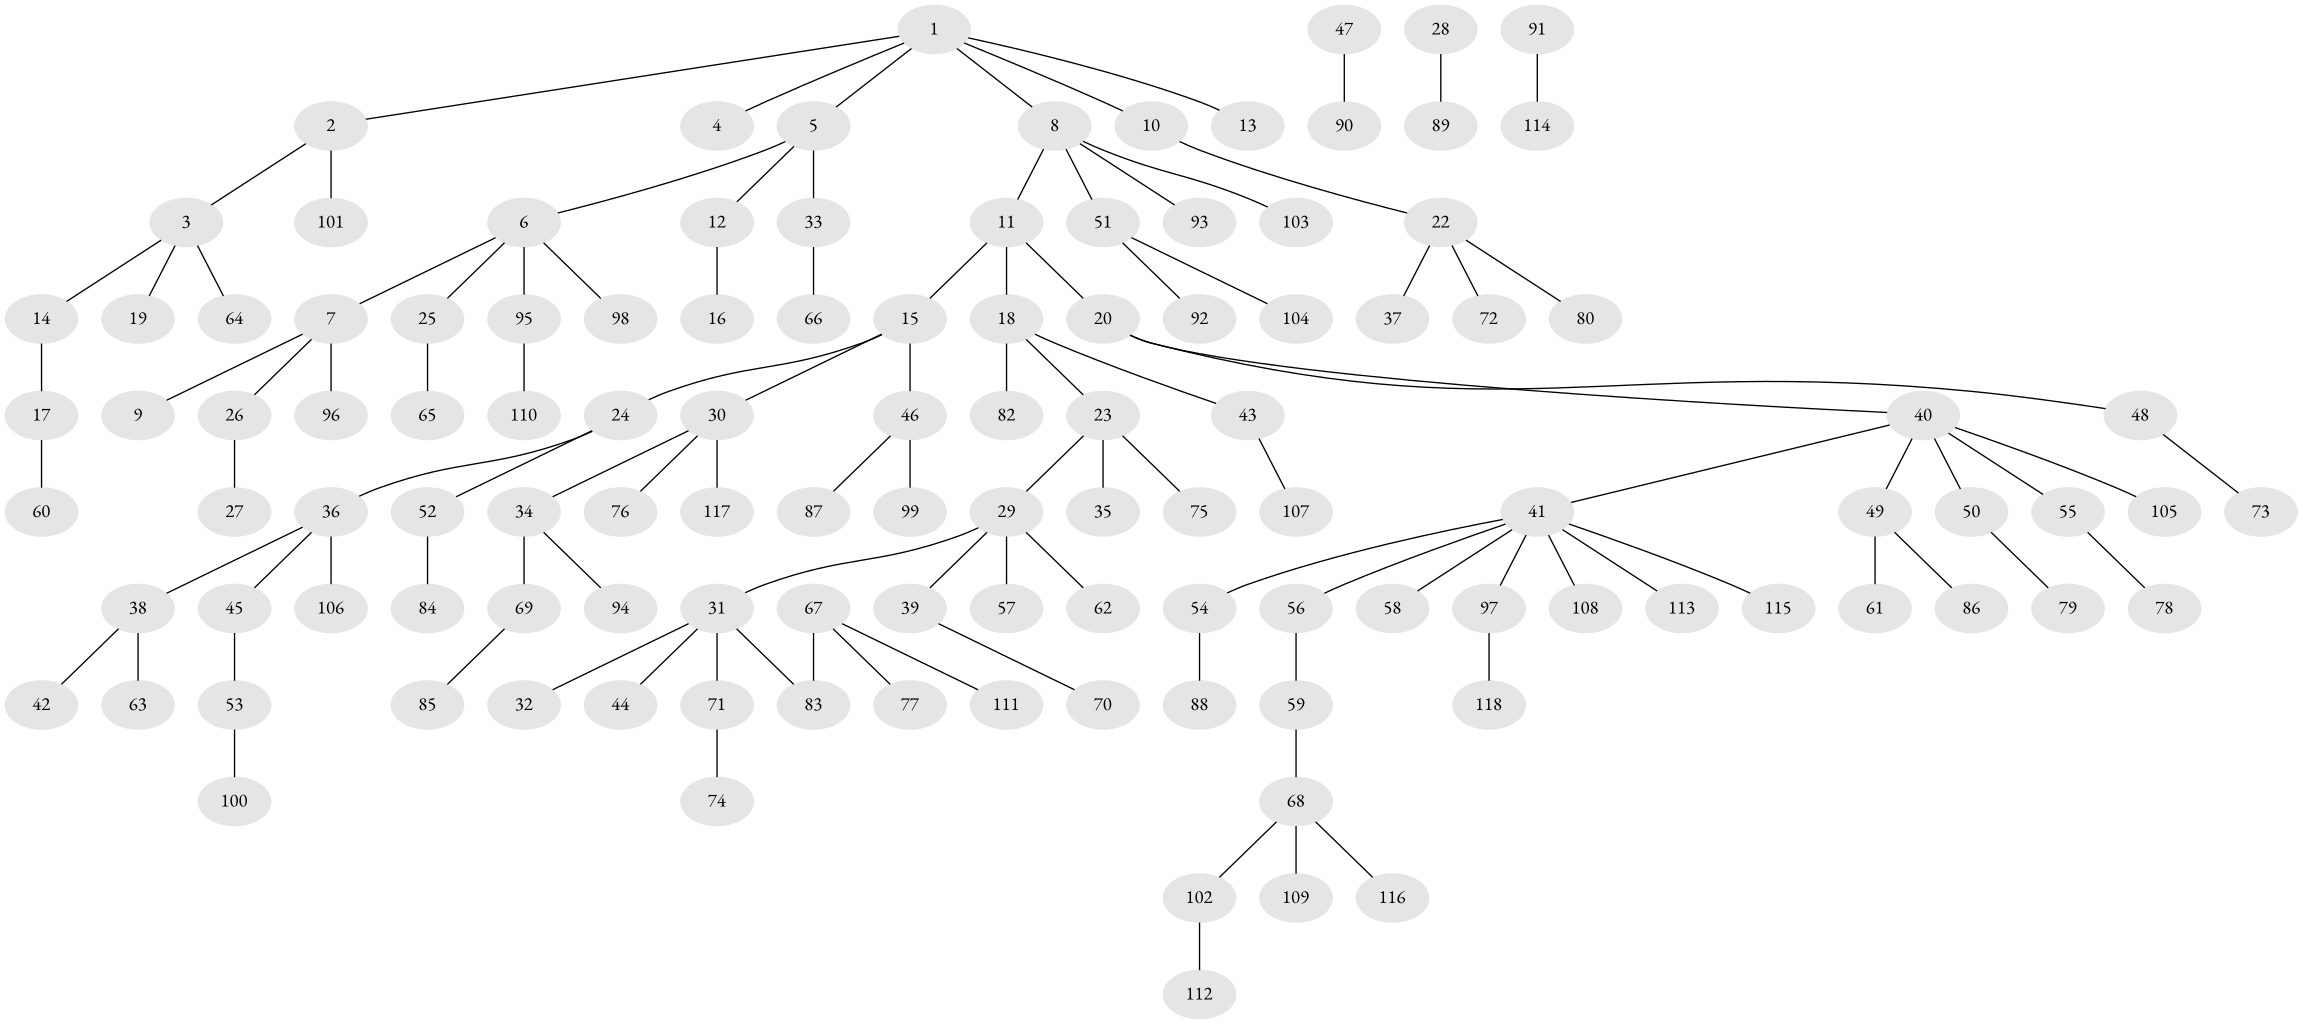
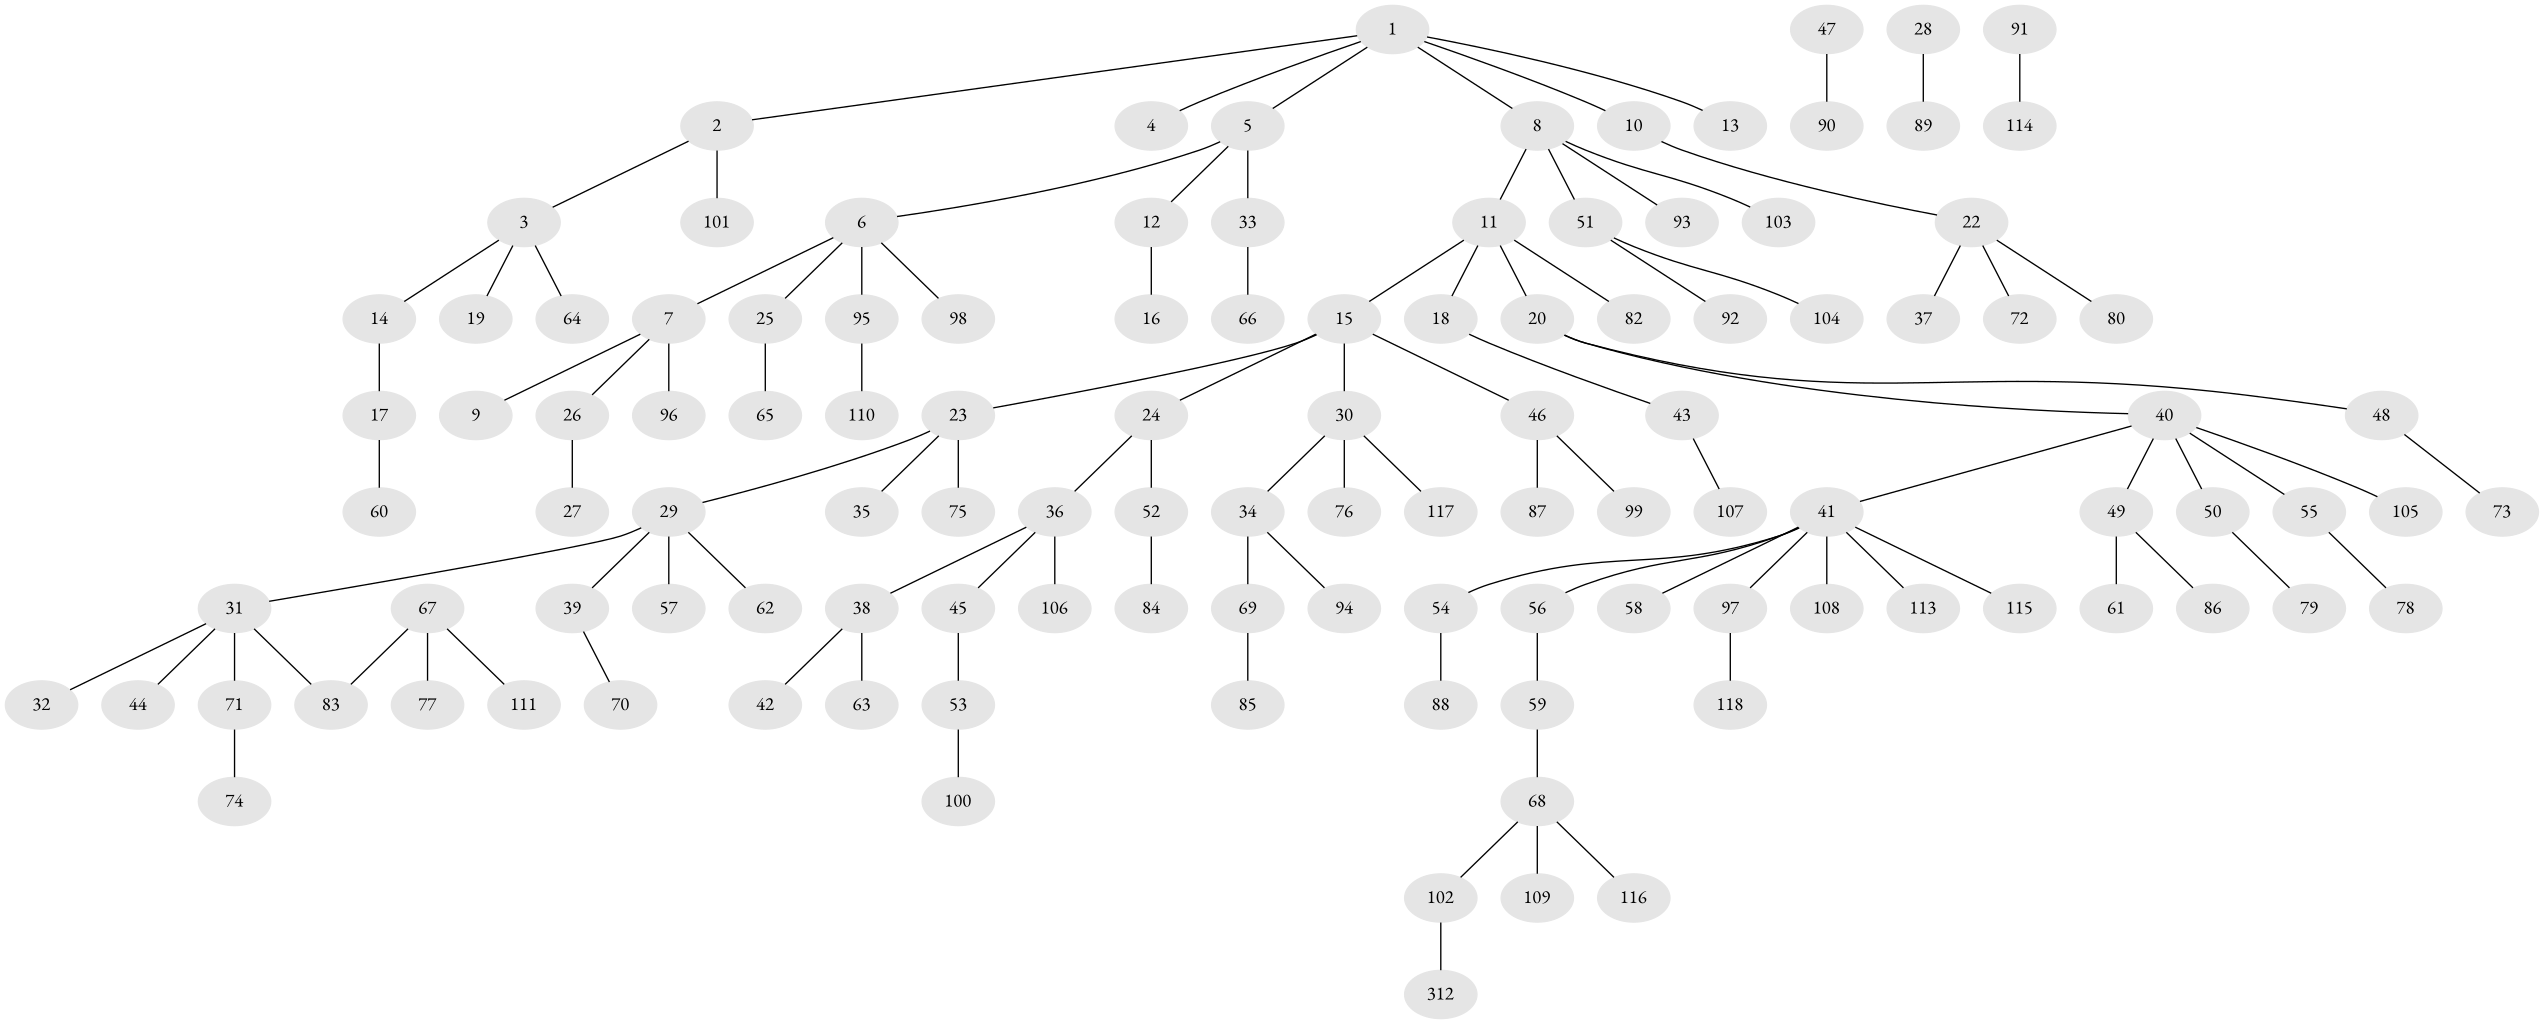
(1007, 367) -> (1562, 271)
(1055, 367) -> (1156, 377)
(1200, 994) -> (1441, 994)
